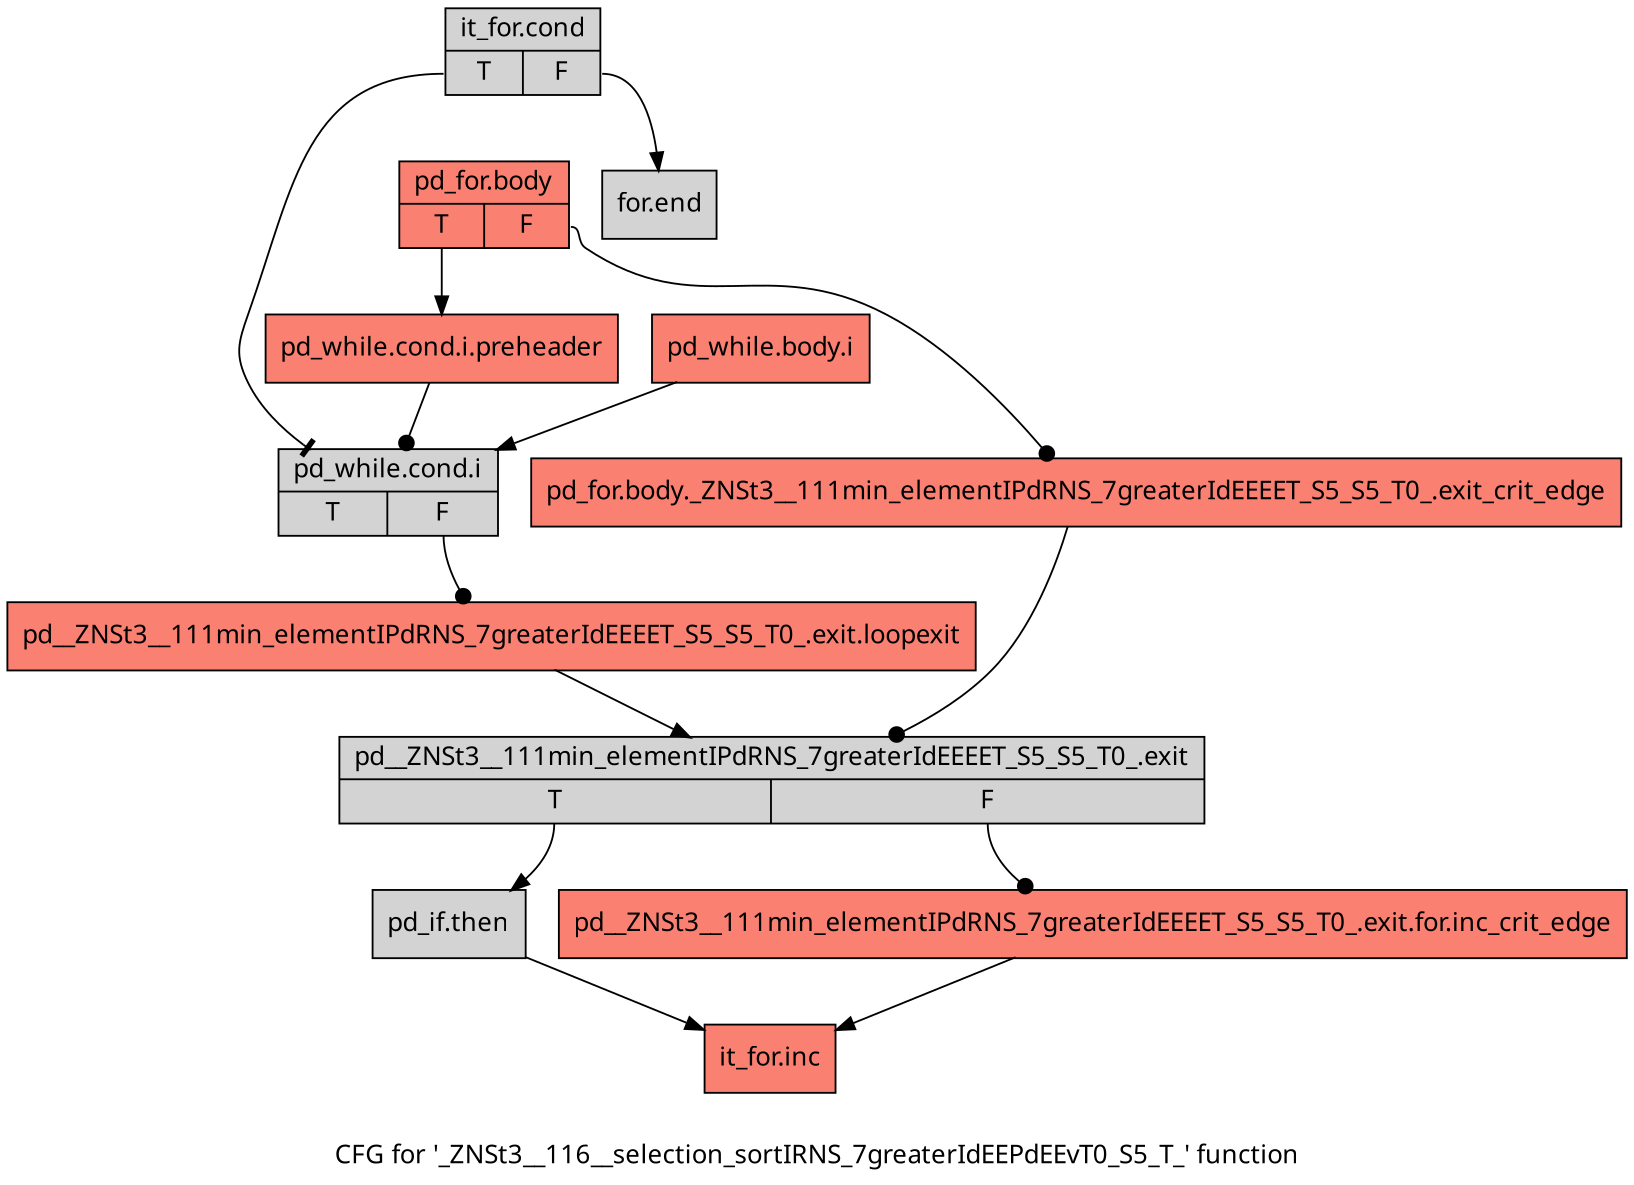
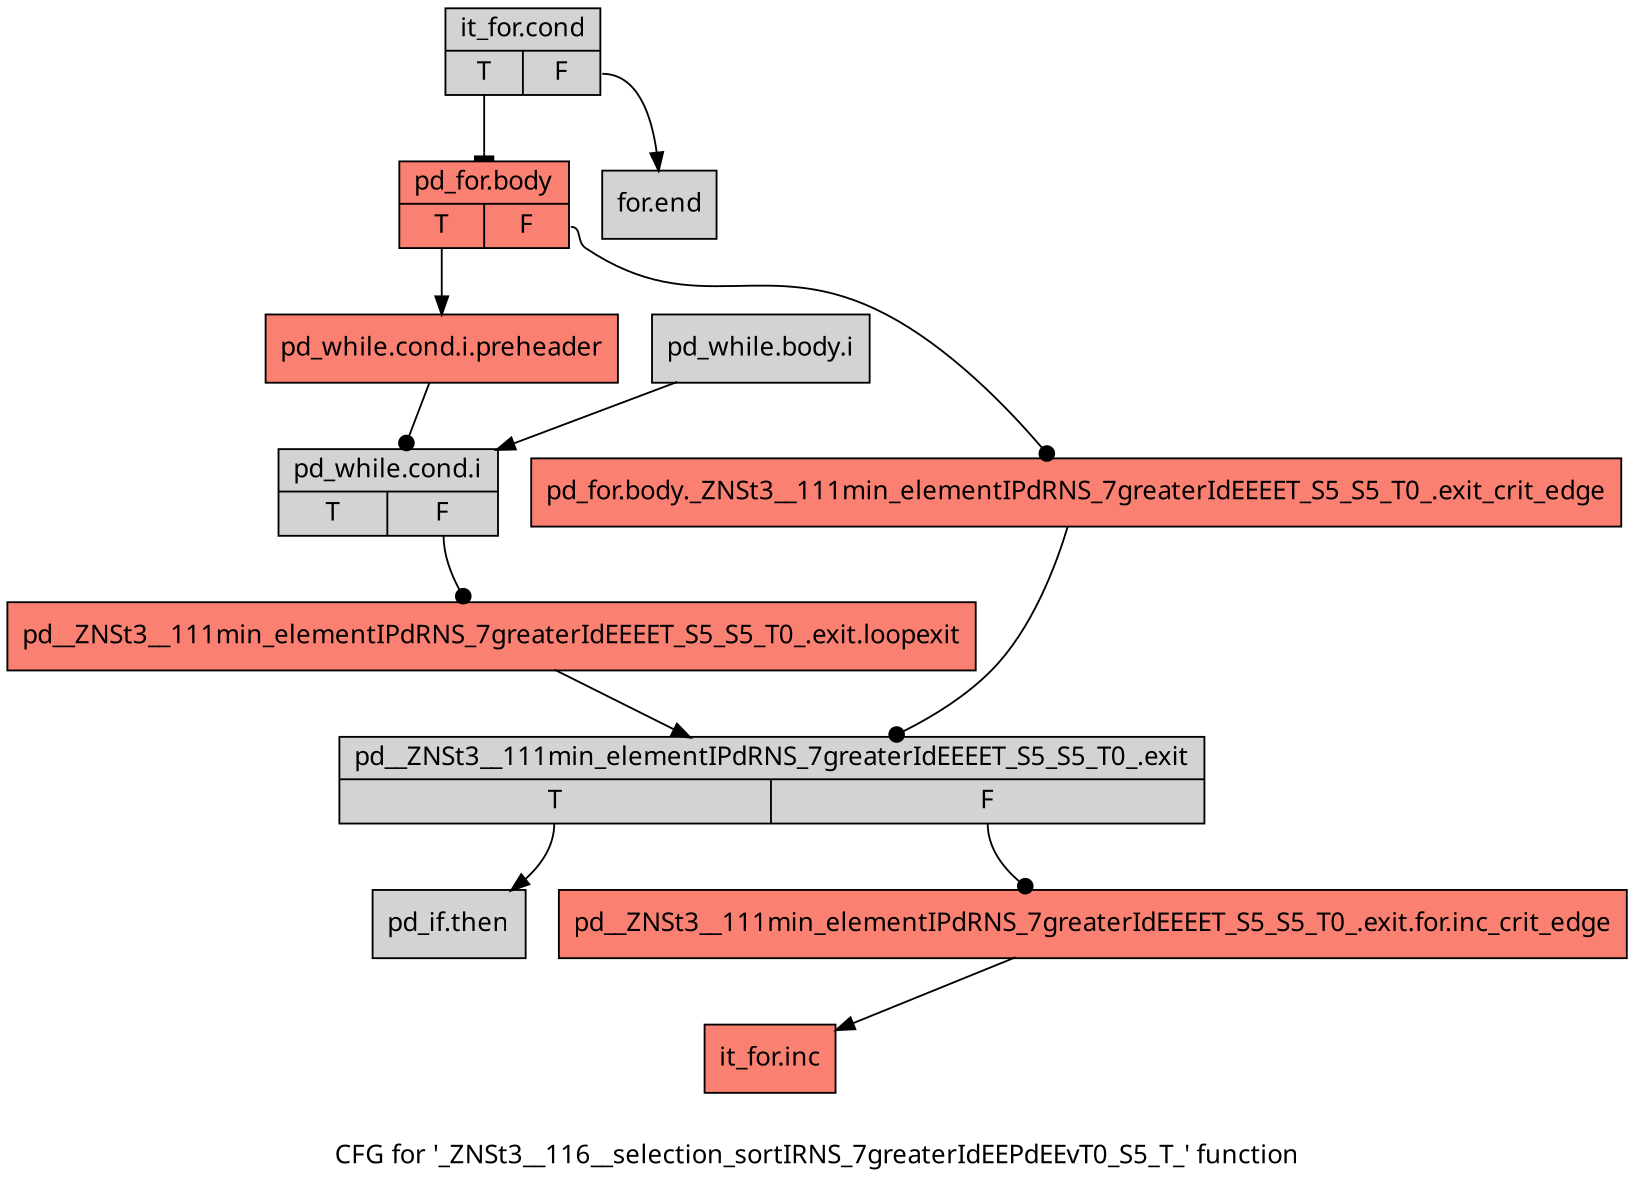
(277, 227) -> (484, 124)
(761, 349) -> (761, 349)
(606, 990) -> none
